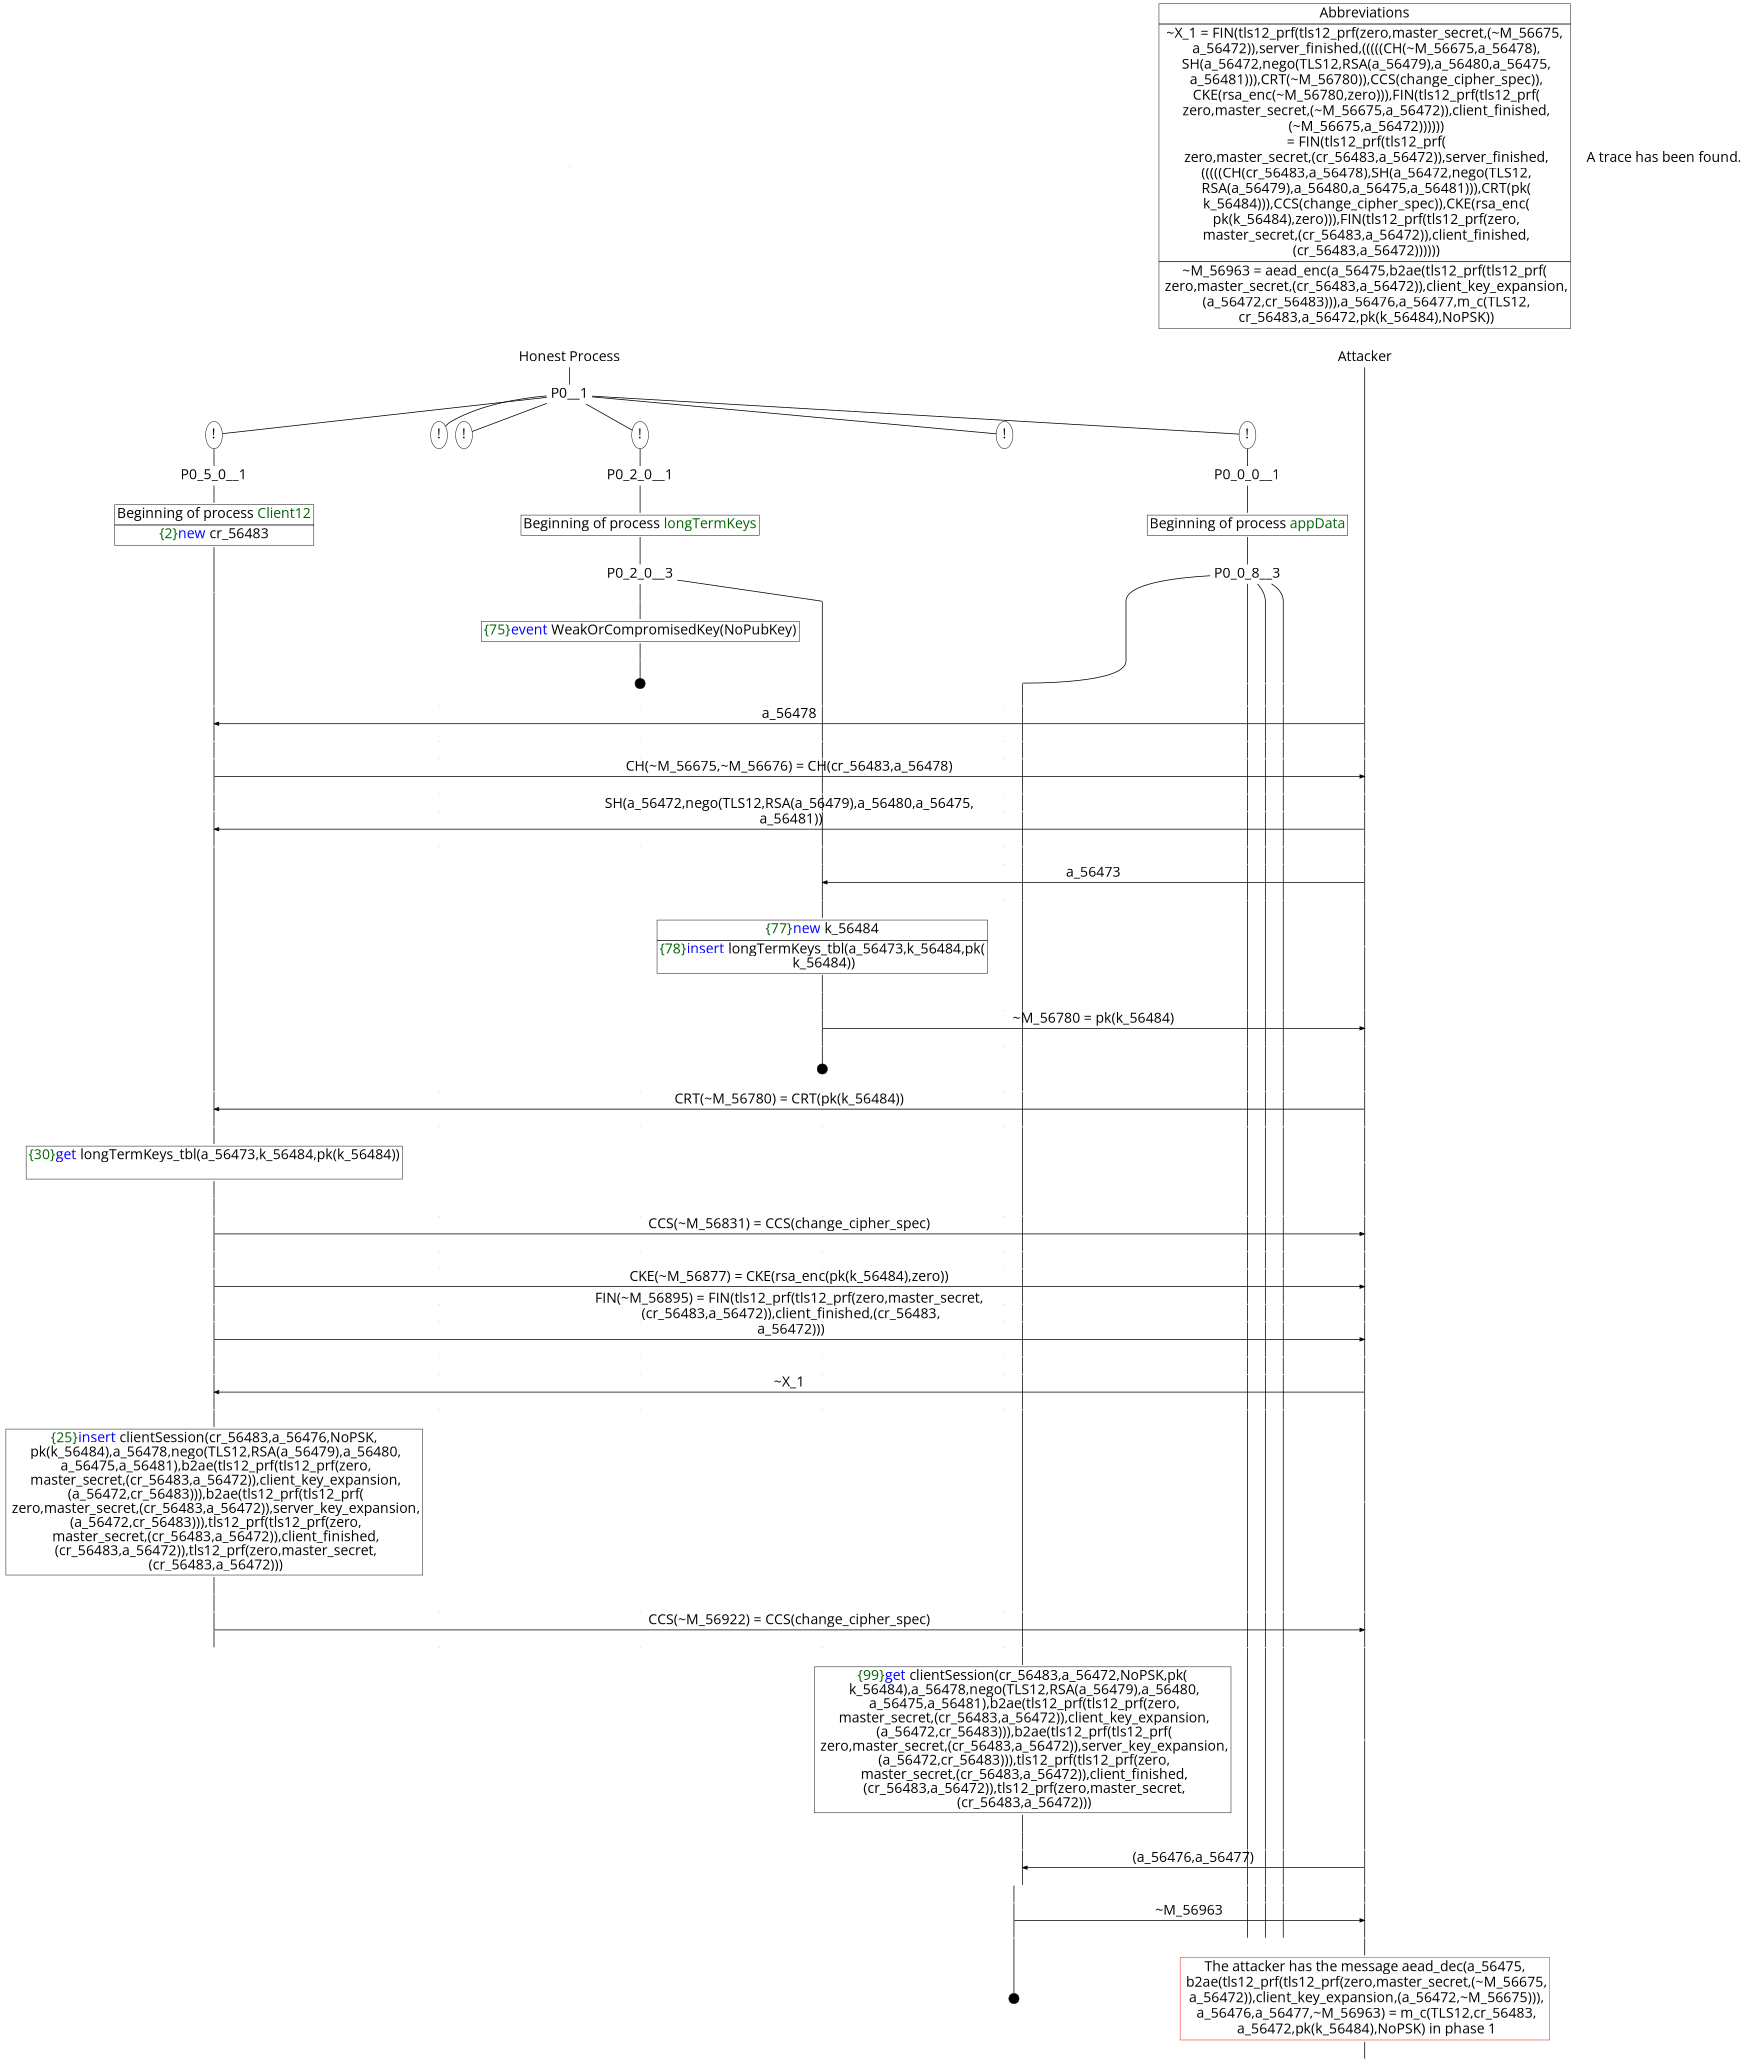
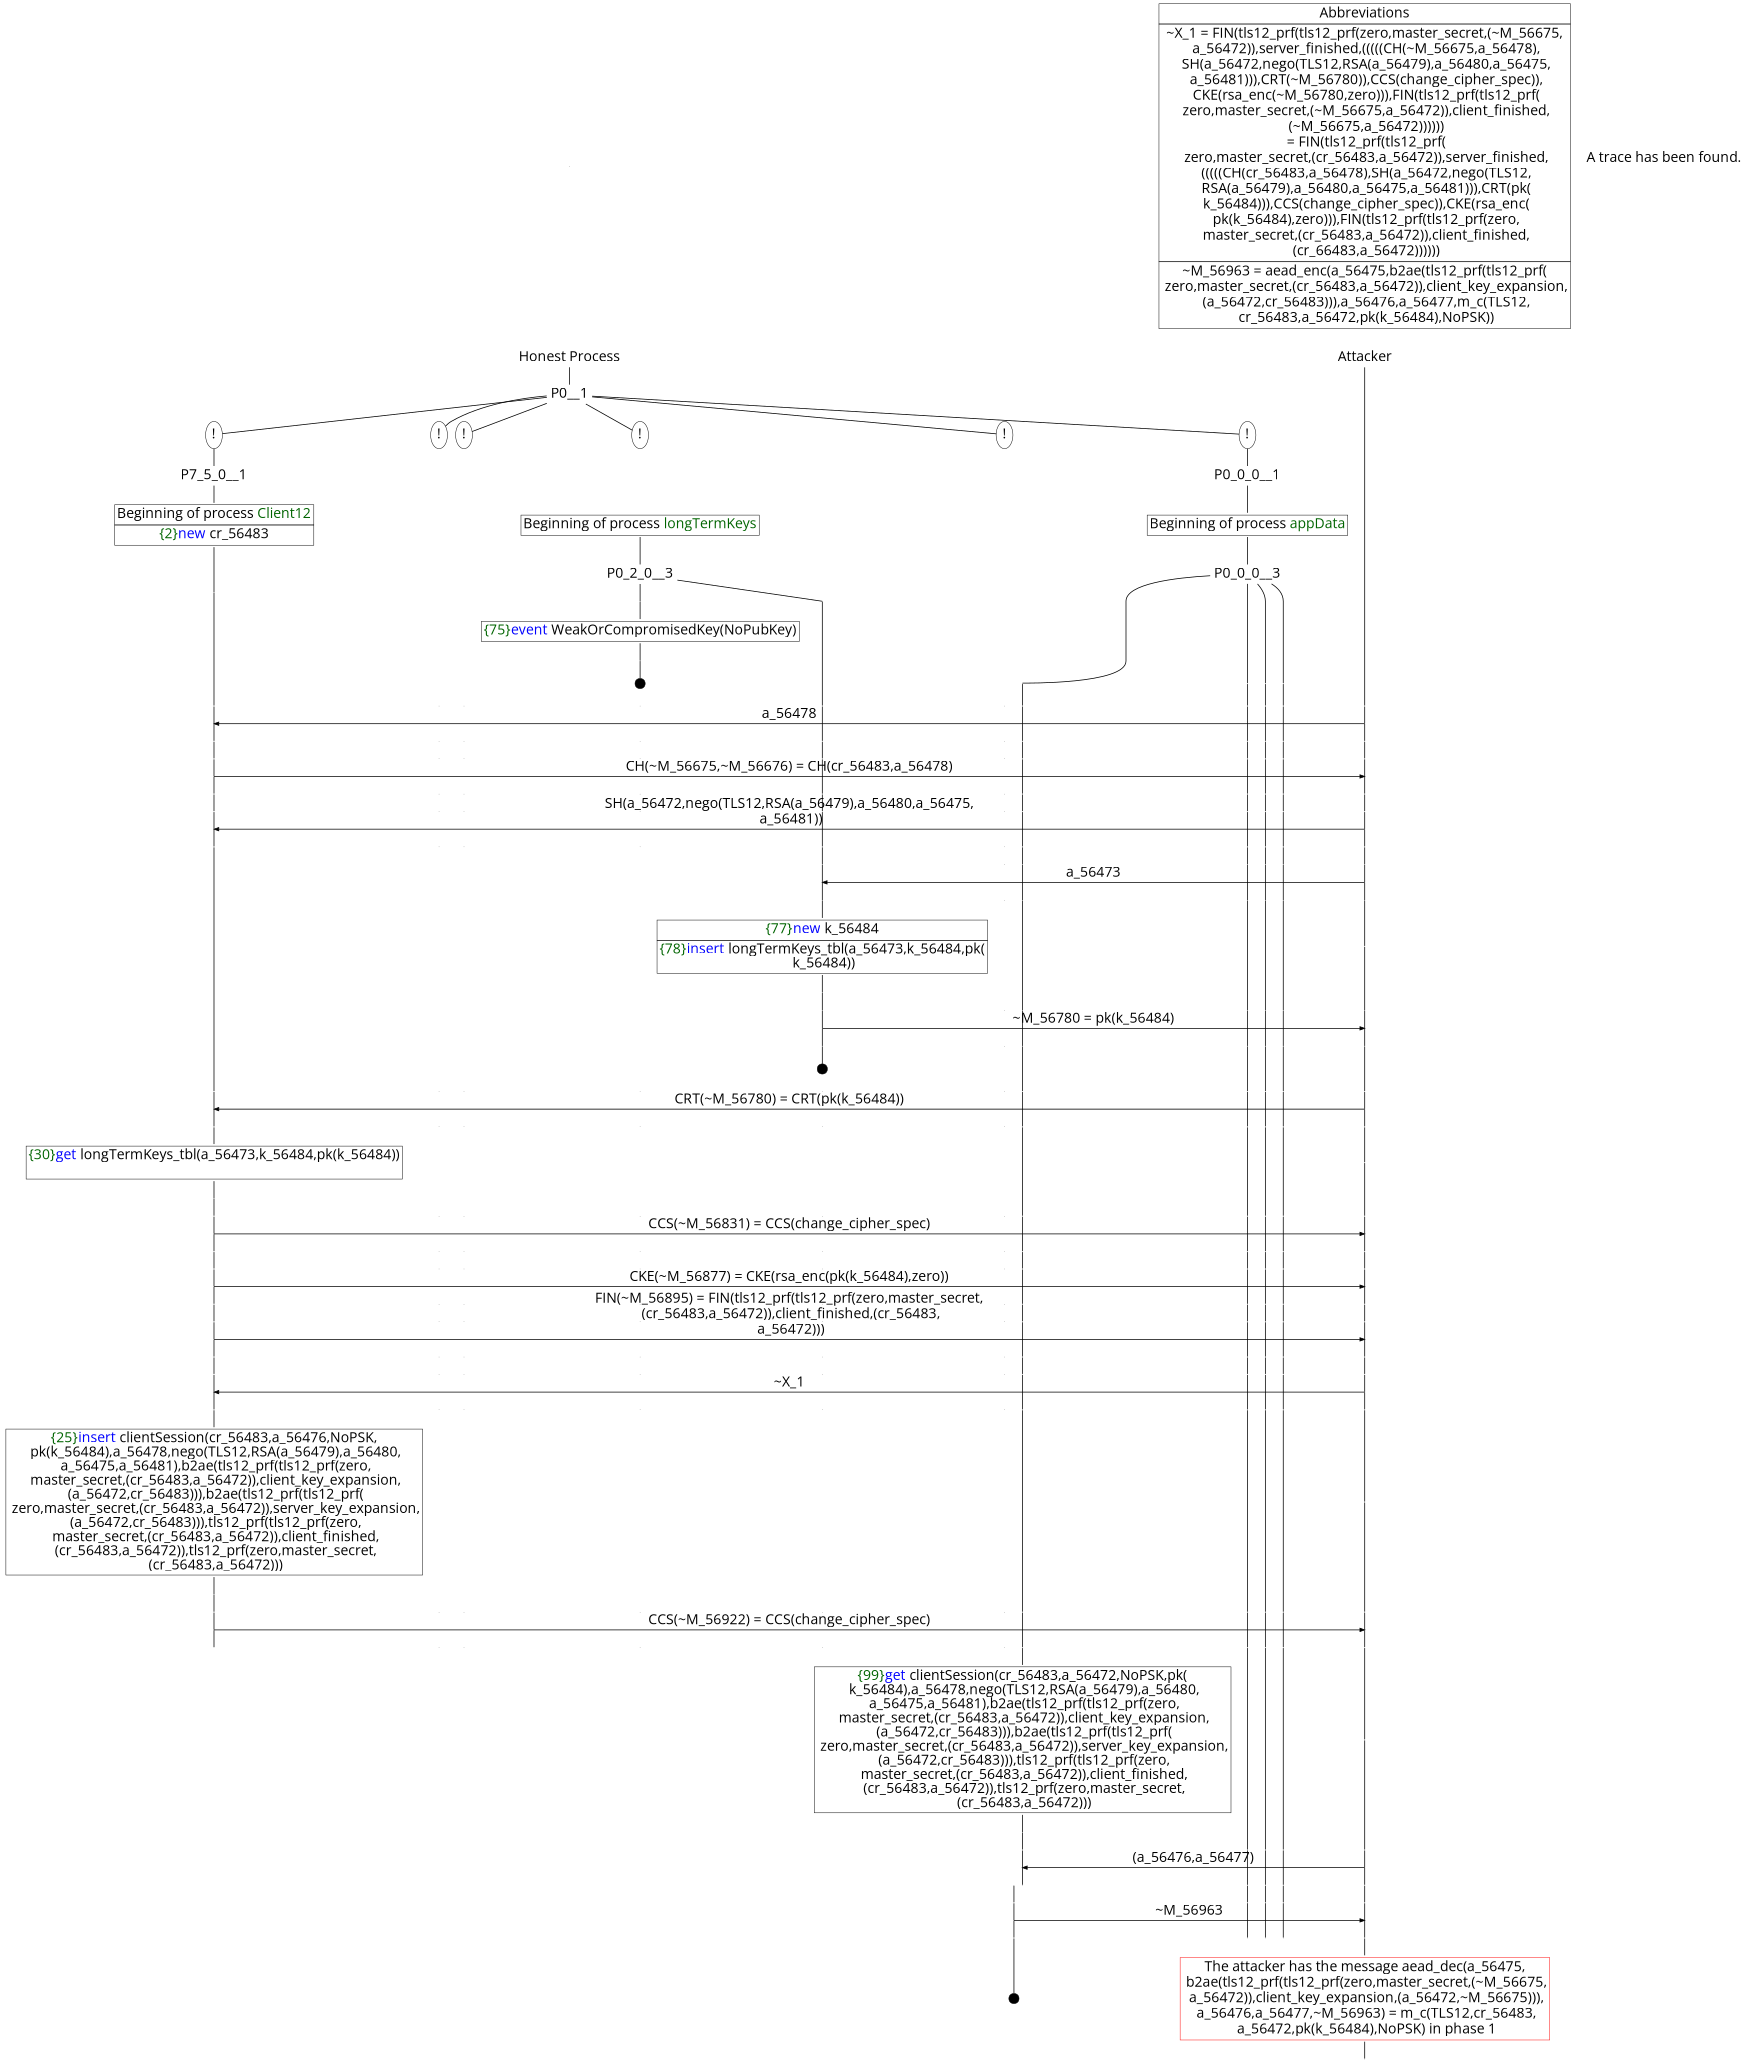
(1365, 251) -> (1365, 251)
(214, 476) -> (214, 476)
(640, 476) -> none
(1247, 574) -> (1247, 574)
